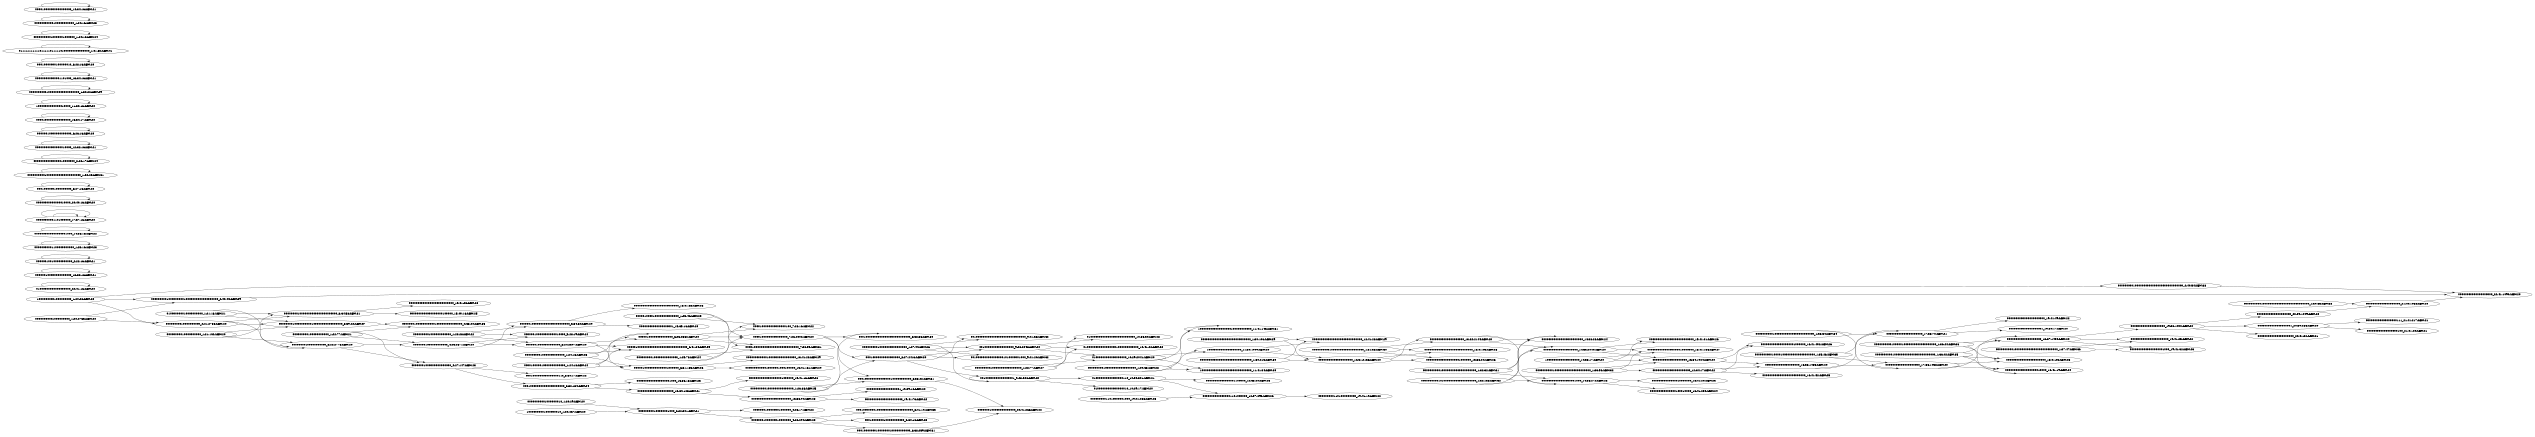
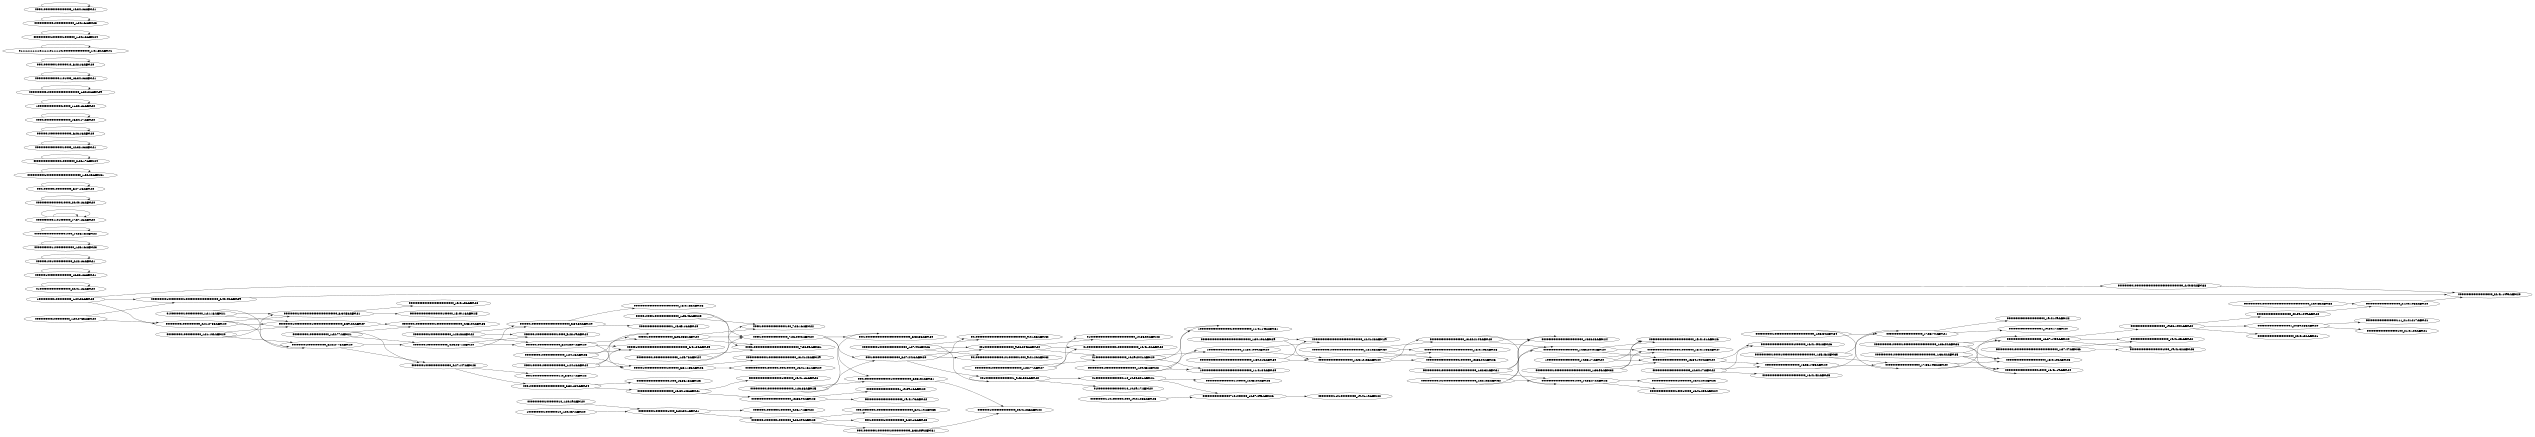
(1633, 370) -> (1631, 357)
(1238, 396) -> (1238, 396)
